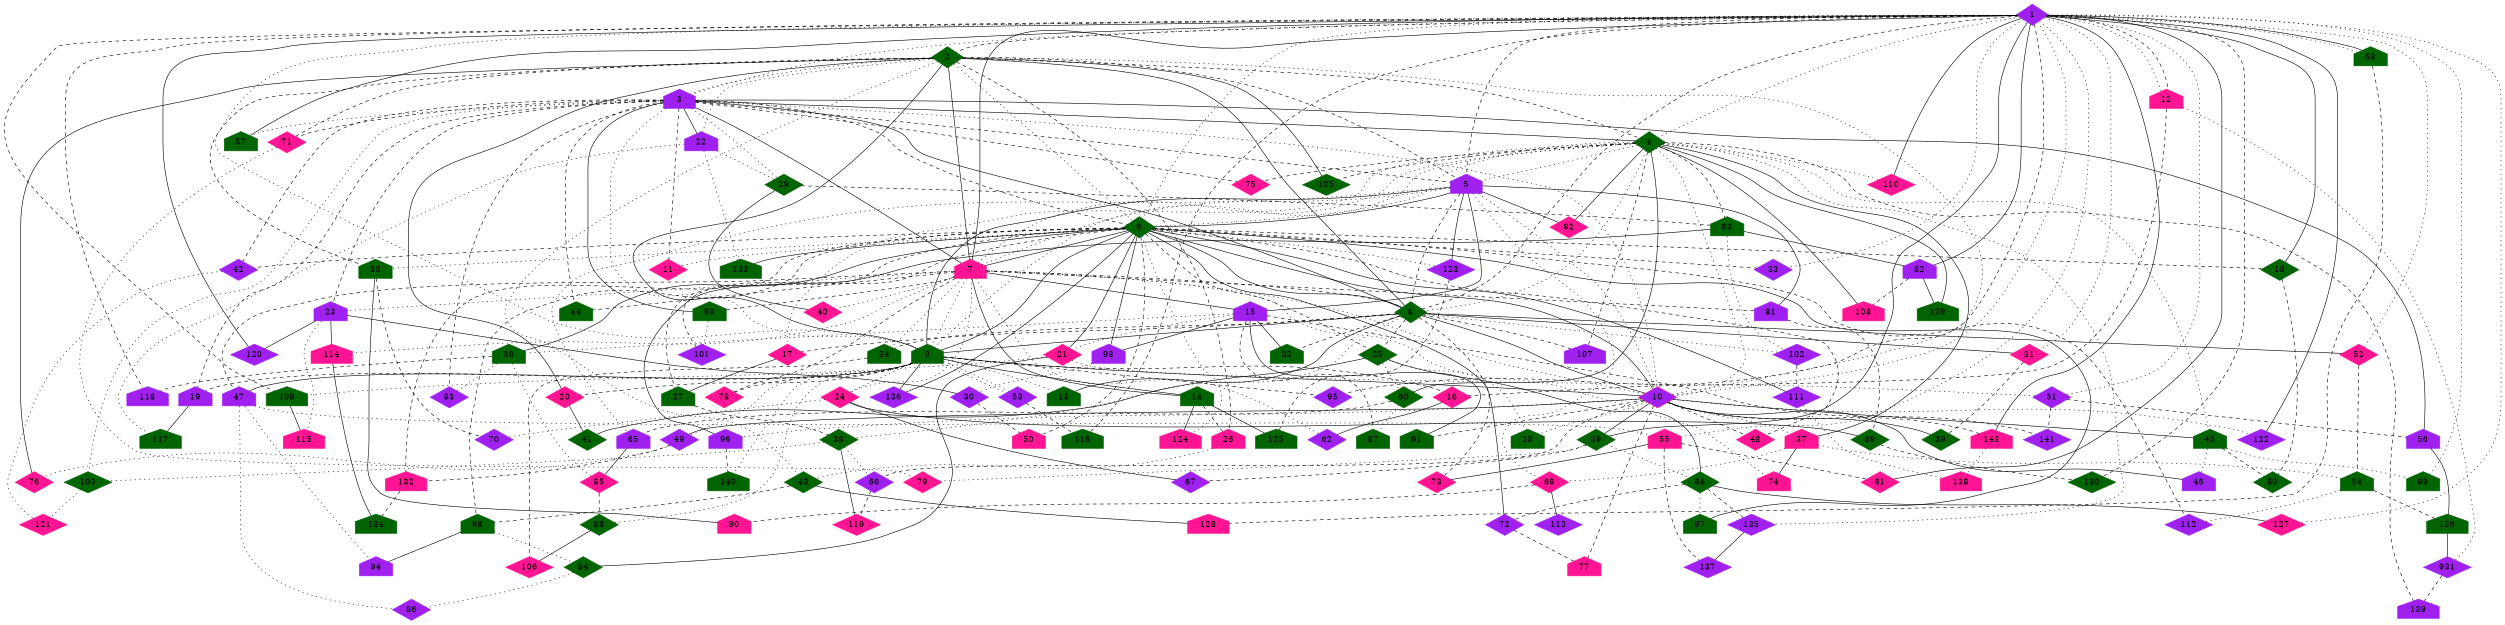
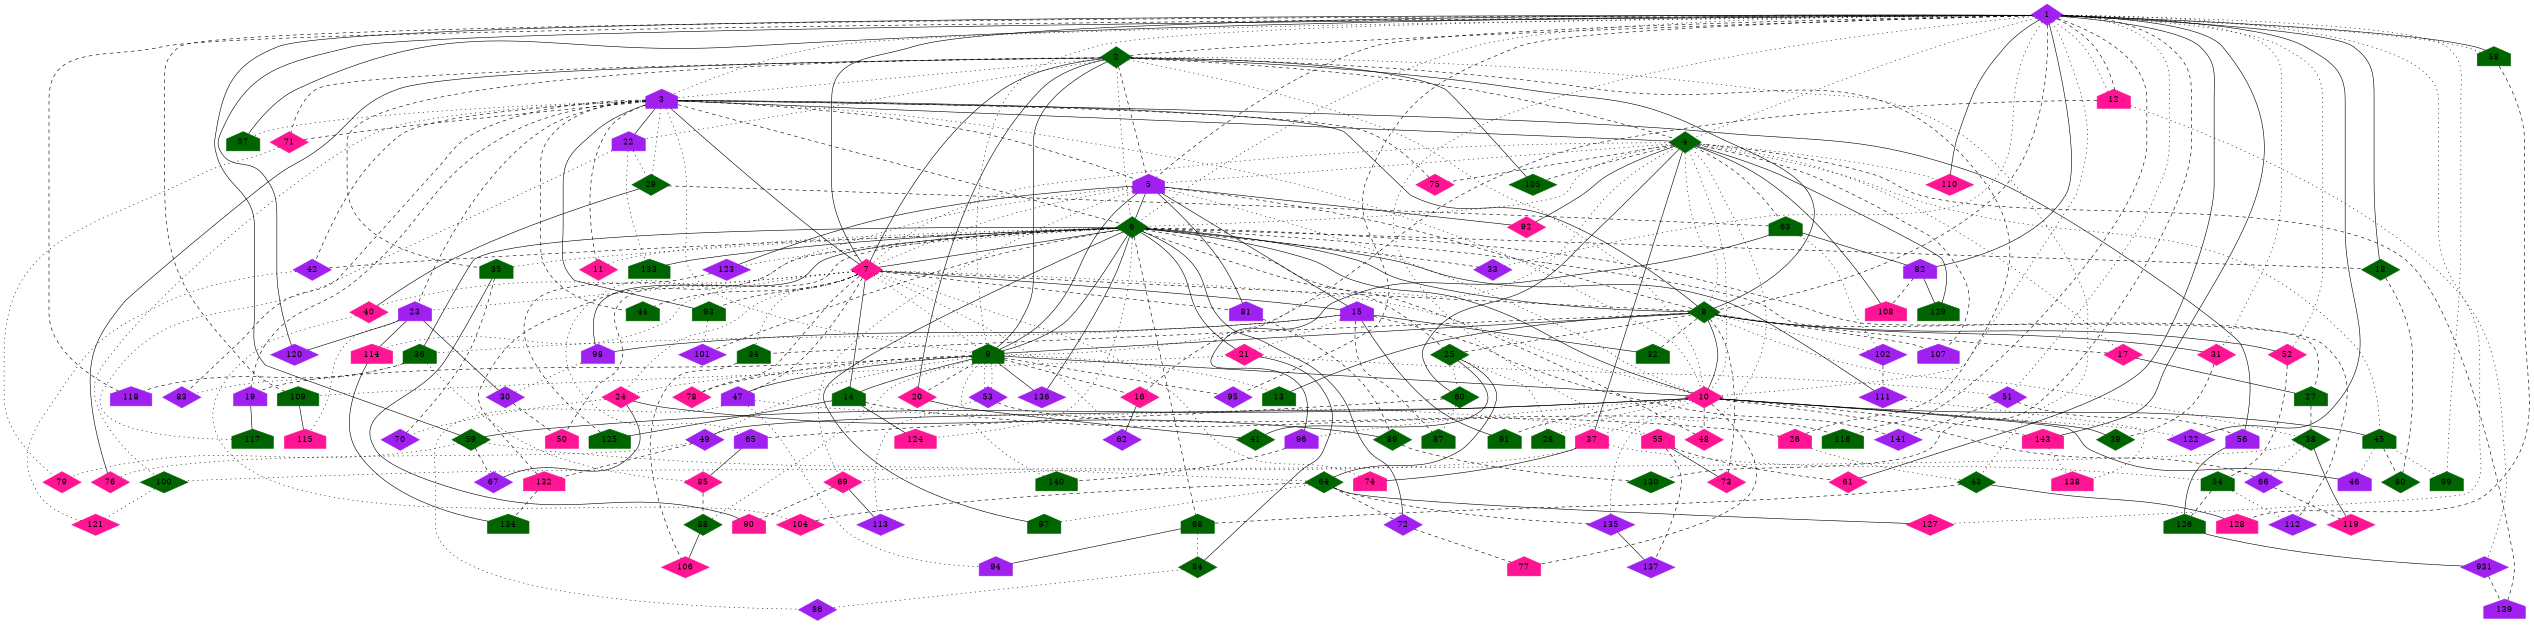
(970, 270) -> (867, 270)
(1658, 397) -> (1704, 397)
none -> (885, 436)
none -> (800, 525)
